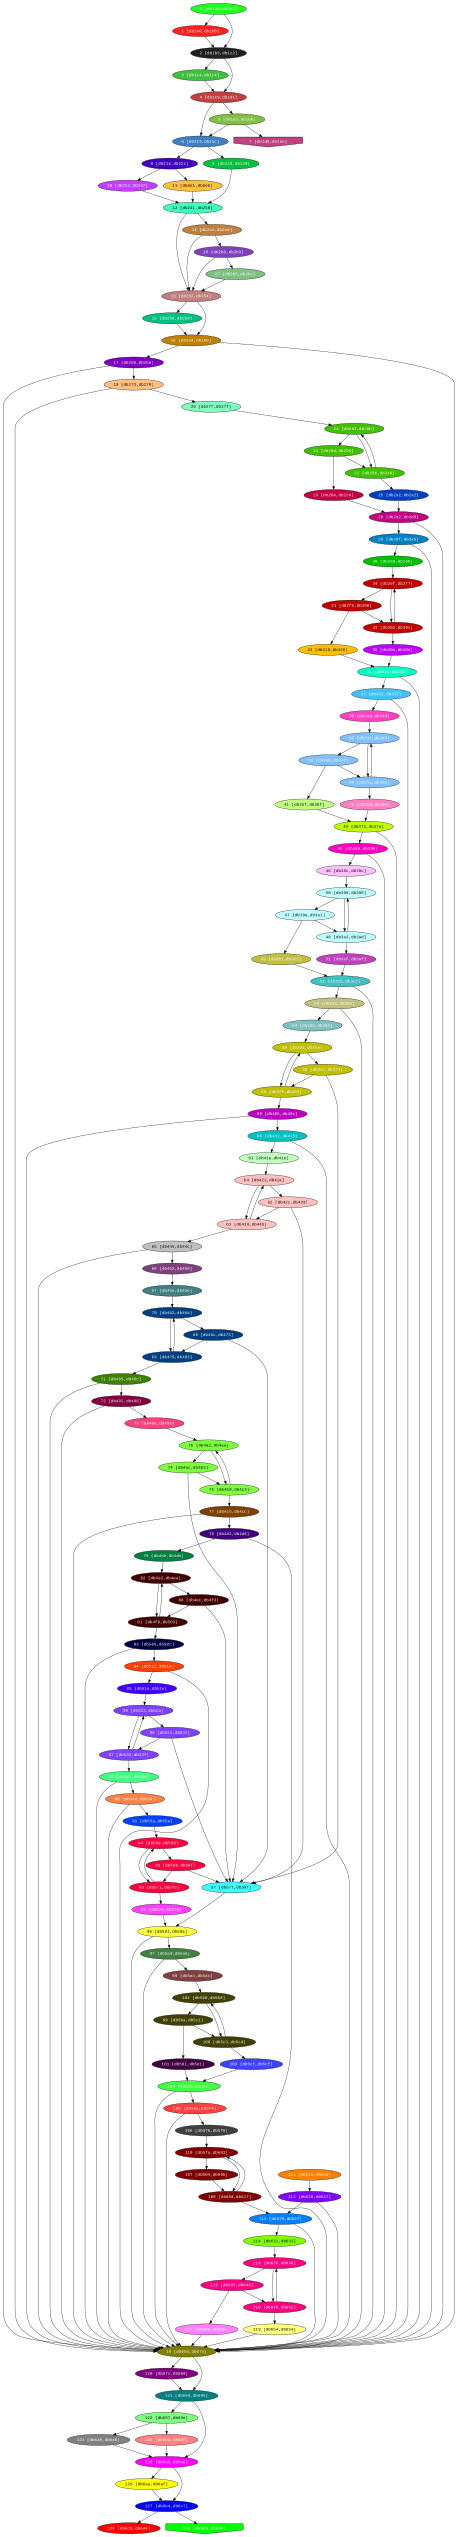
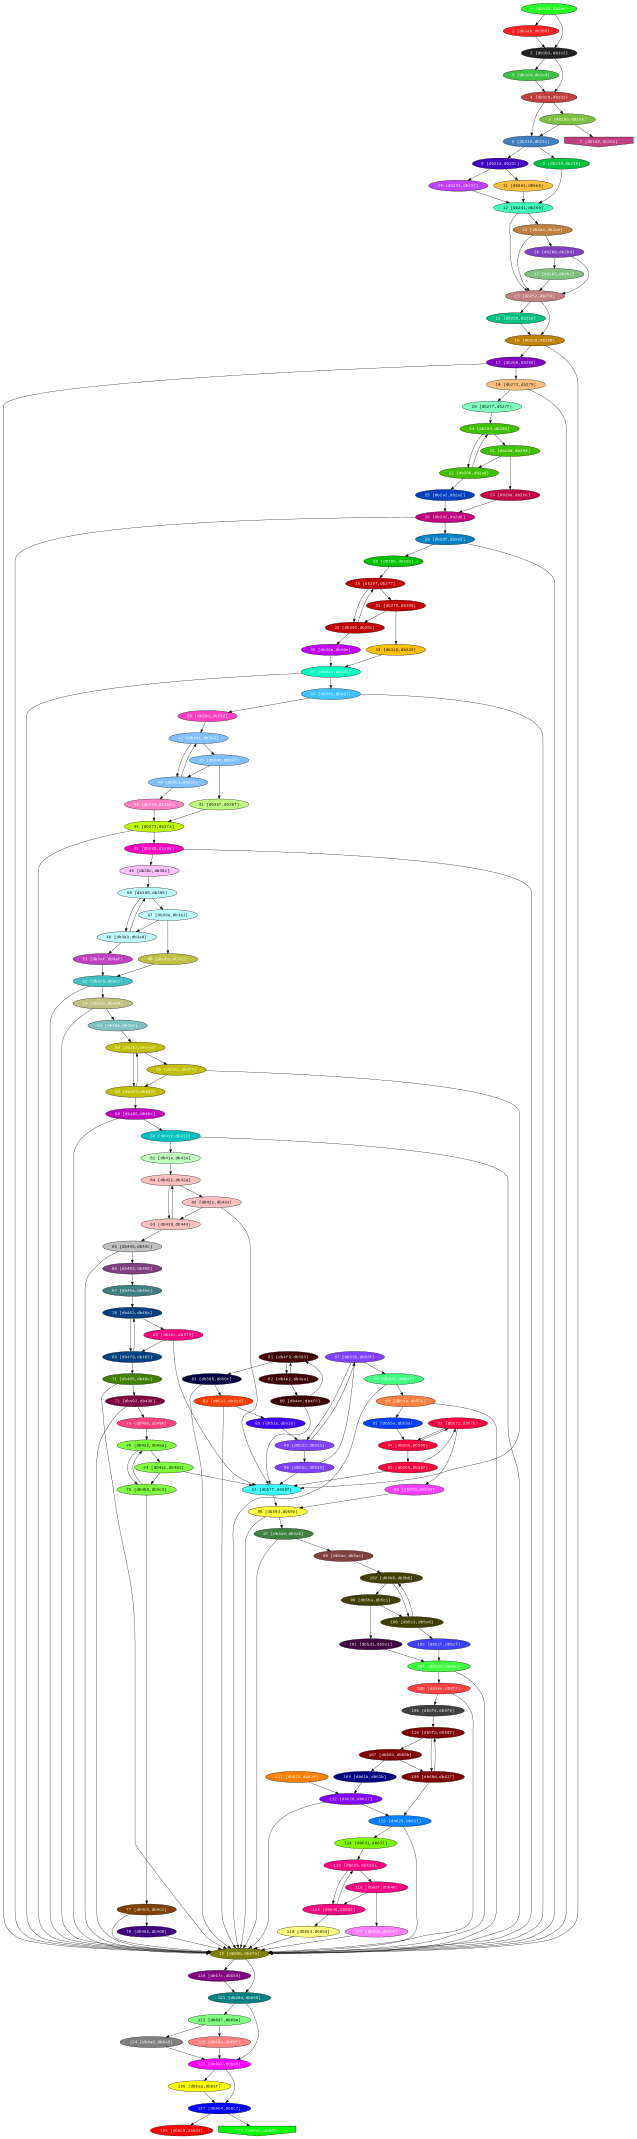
(213, 1335) -> (173, 1335)
(164, 1556) -> none
none -> (365, 1777)
